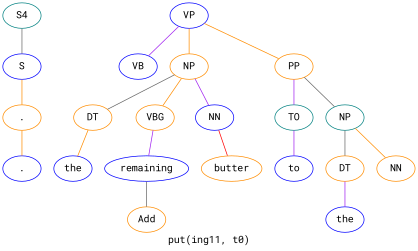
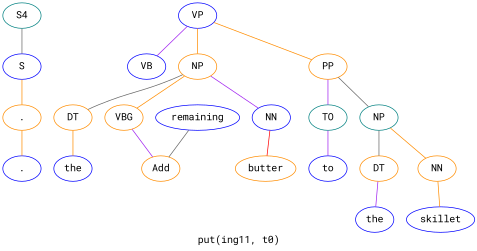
(151, 143) -> (142, 143)
none -> (441, 220)
